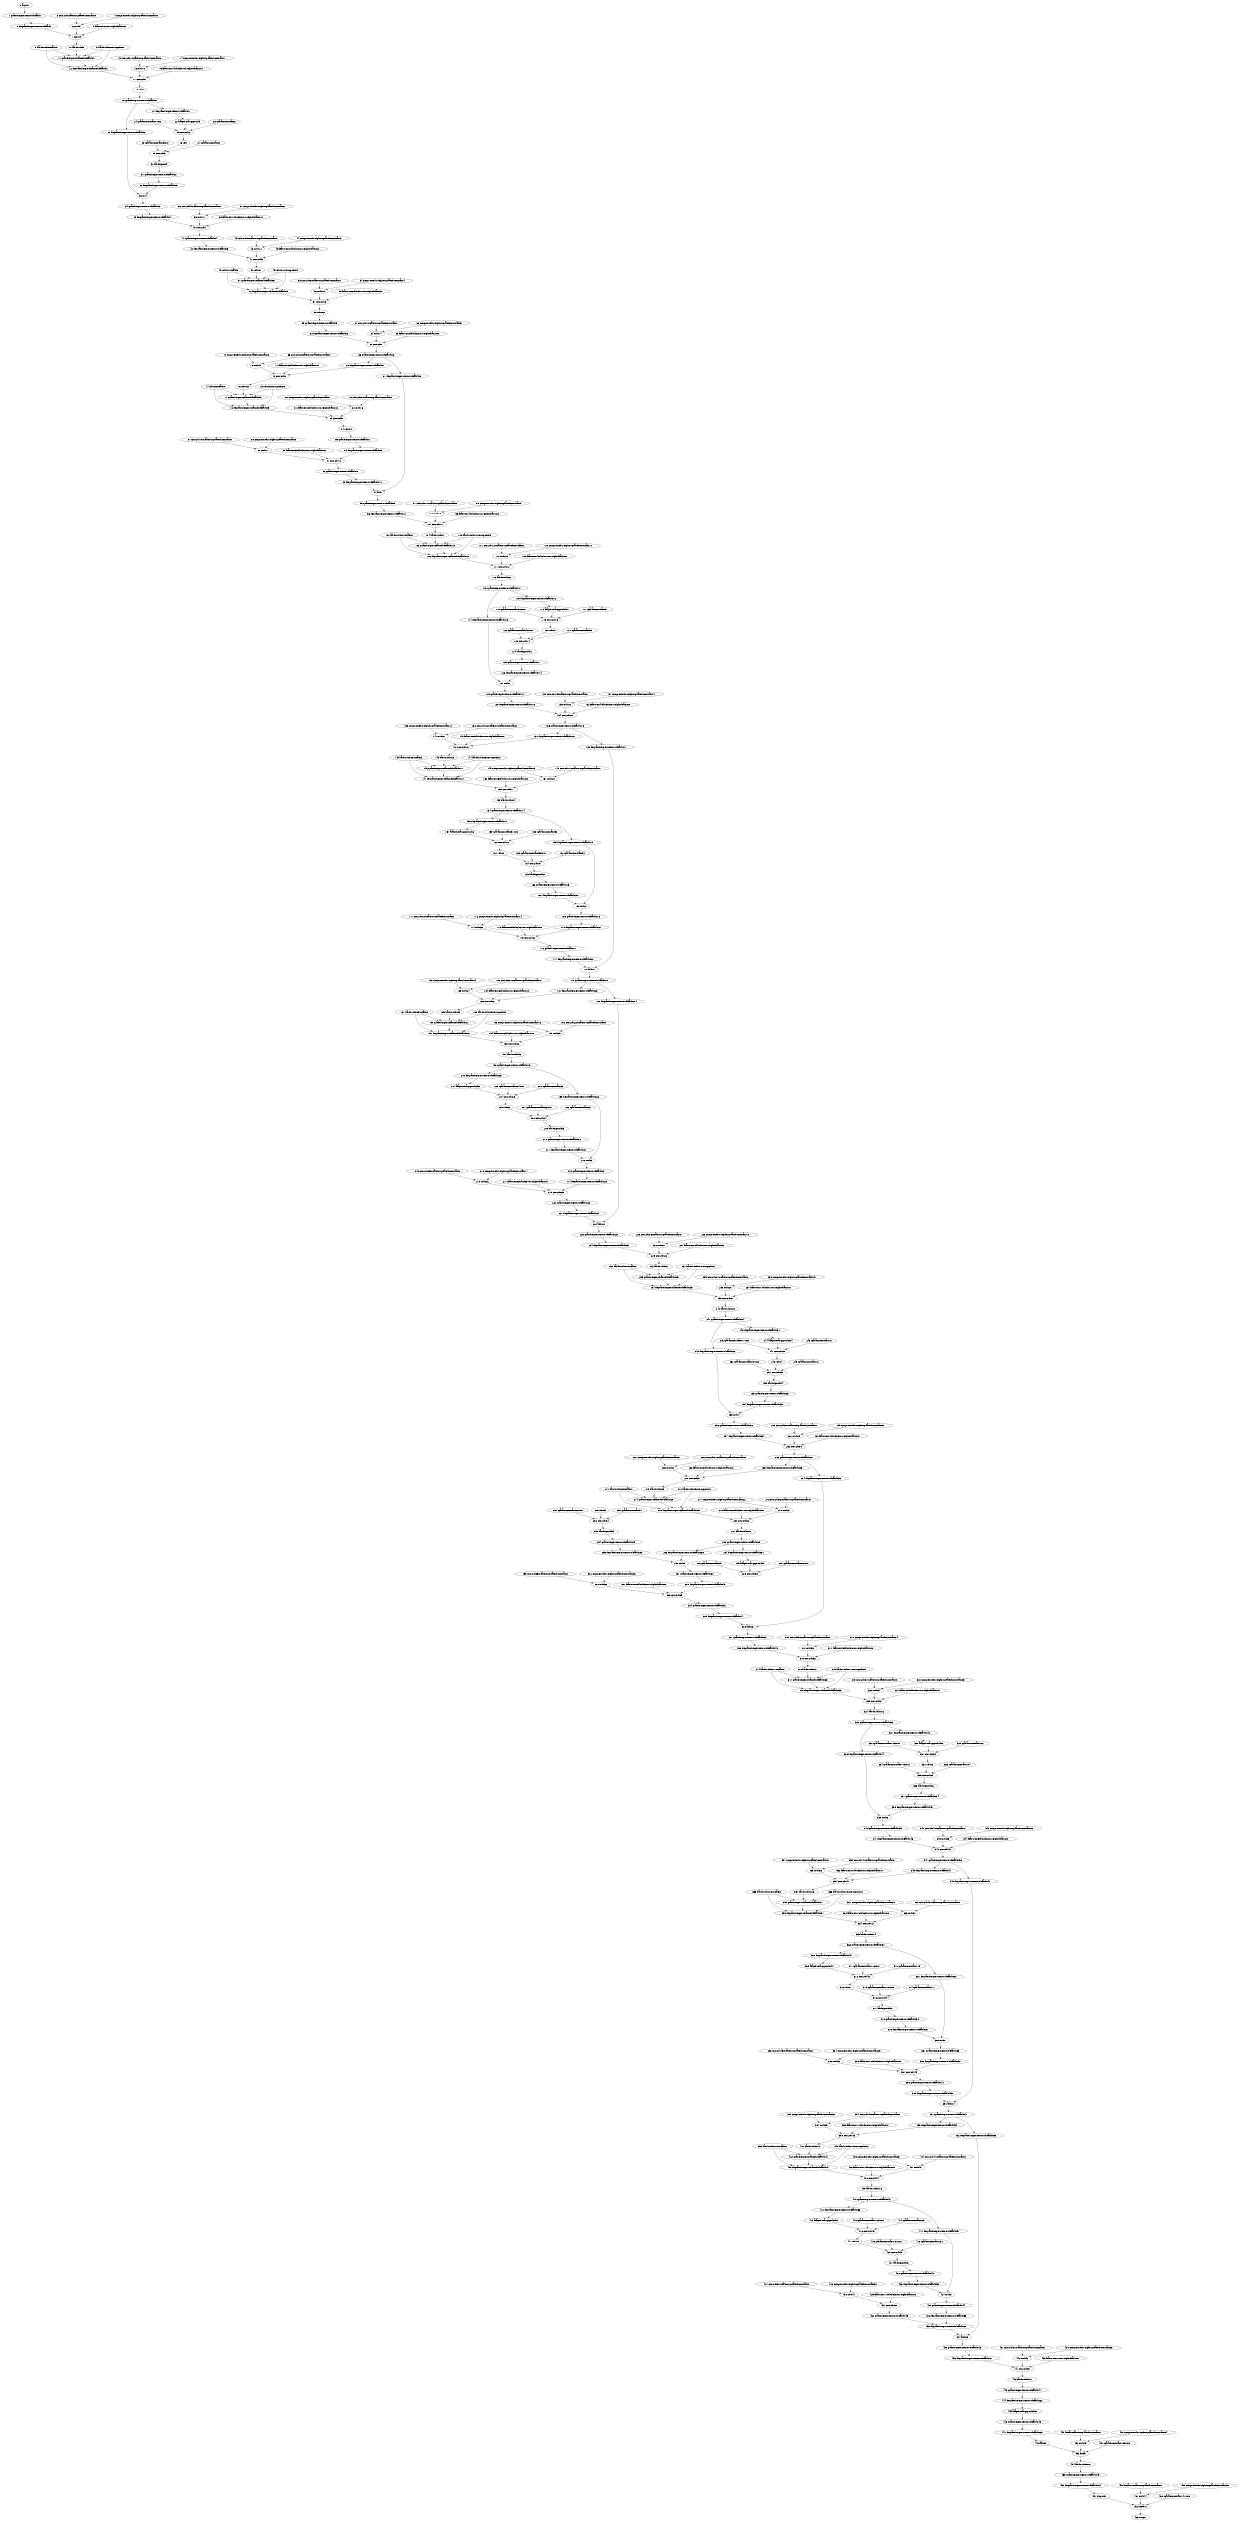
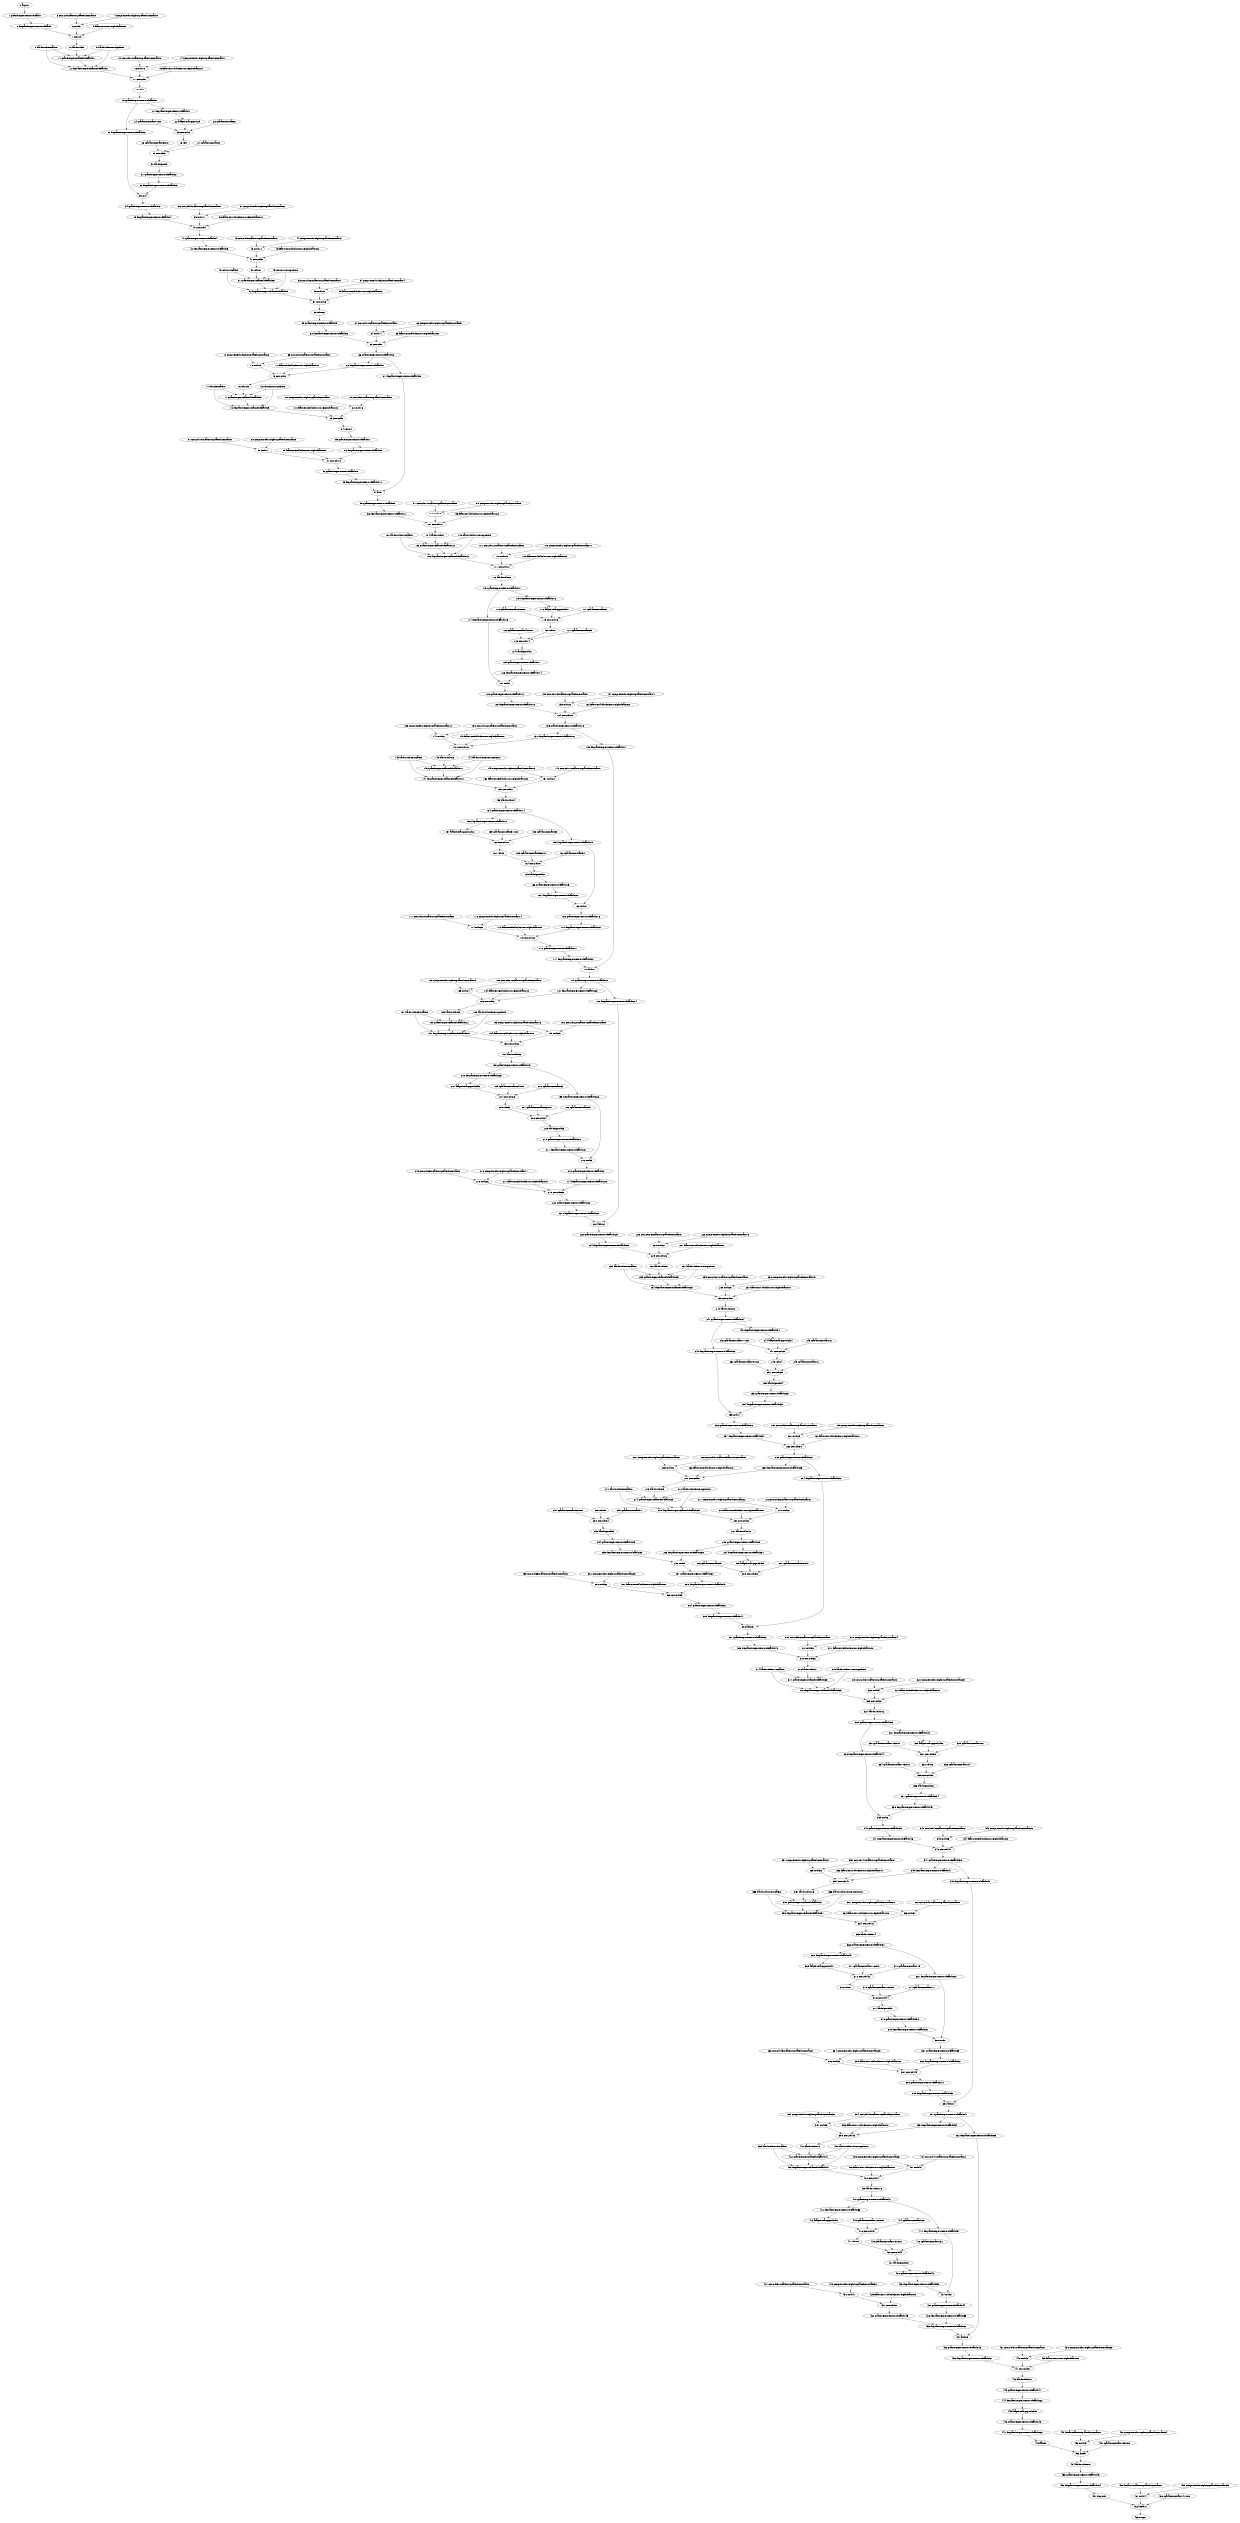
(558, 949) -> (558, 949)
(723, 1457) -> (723, 1457)
